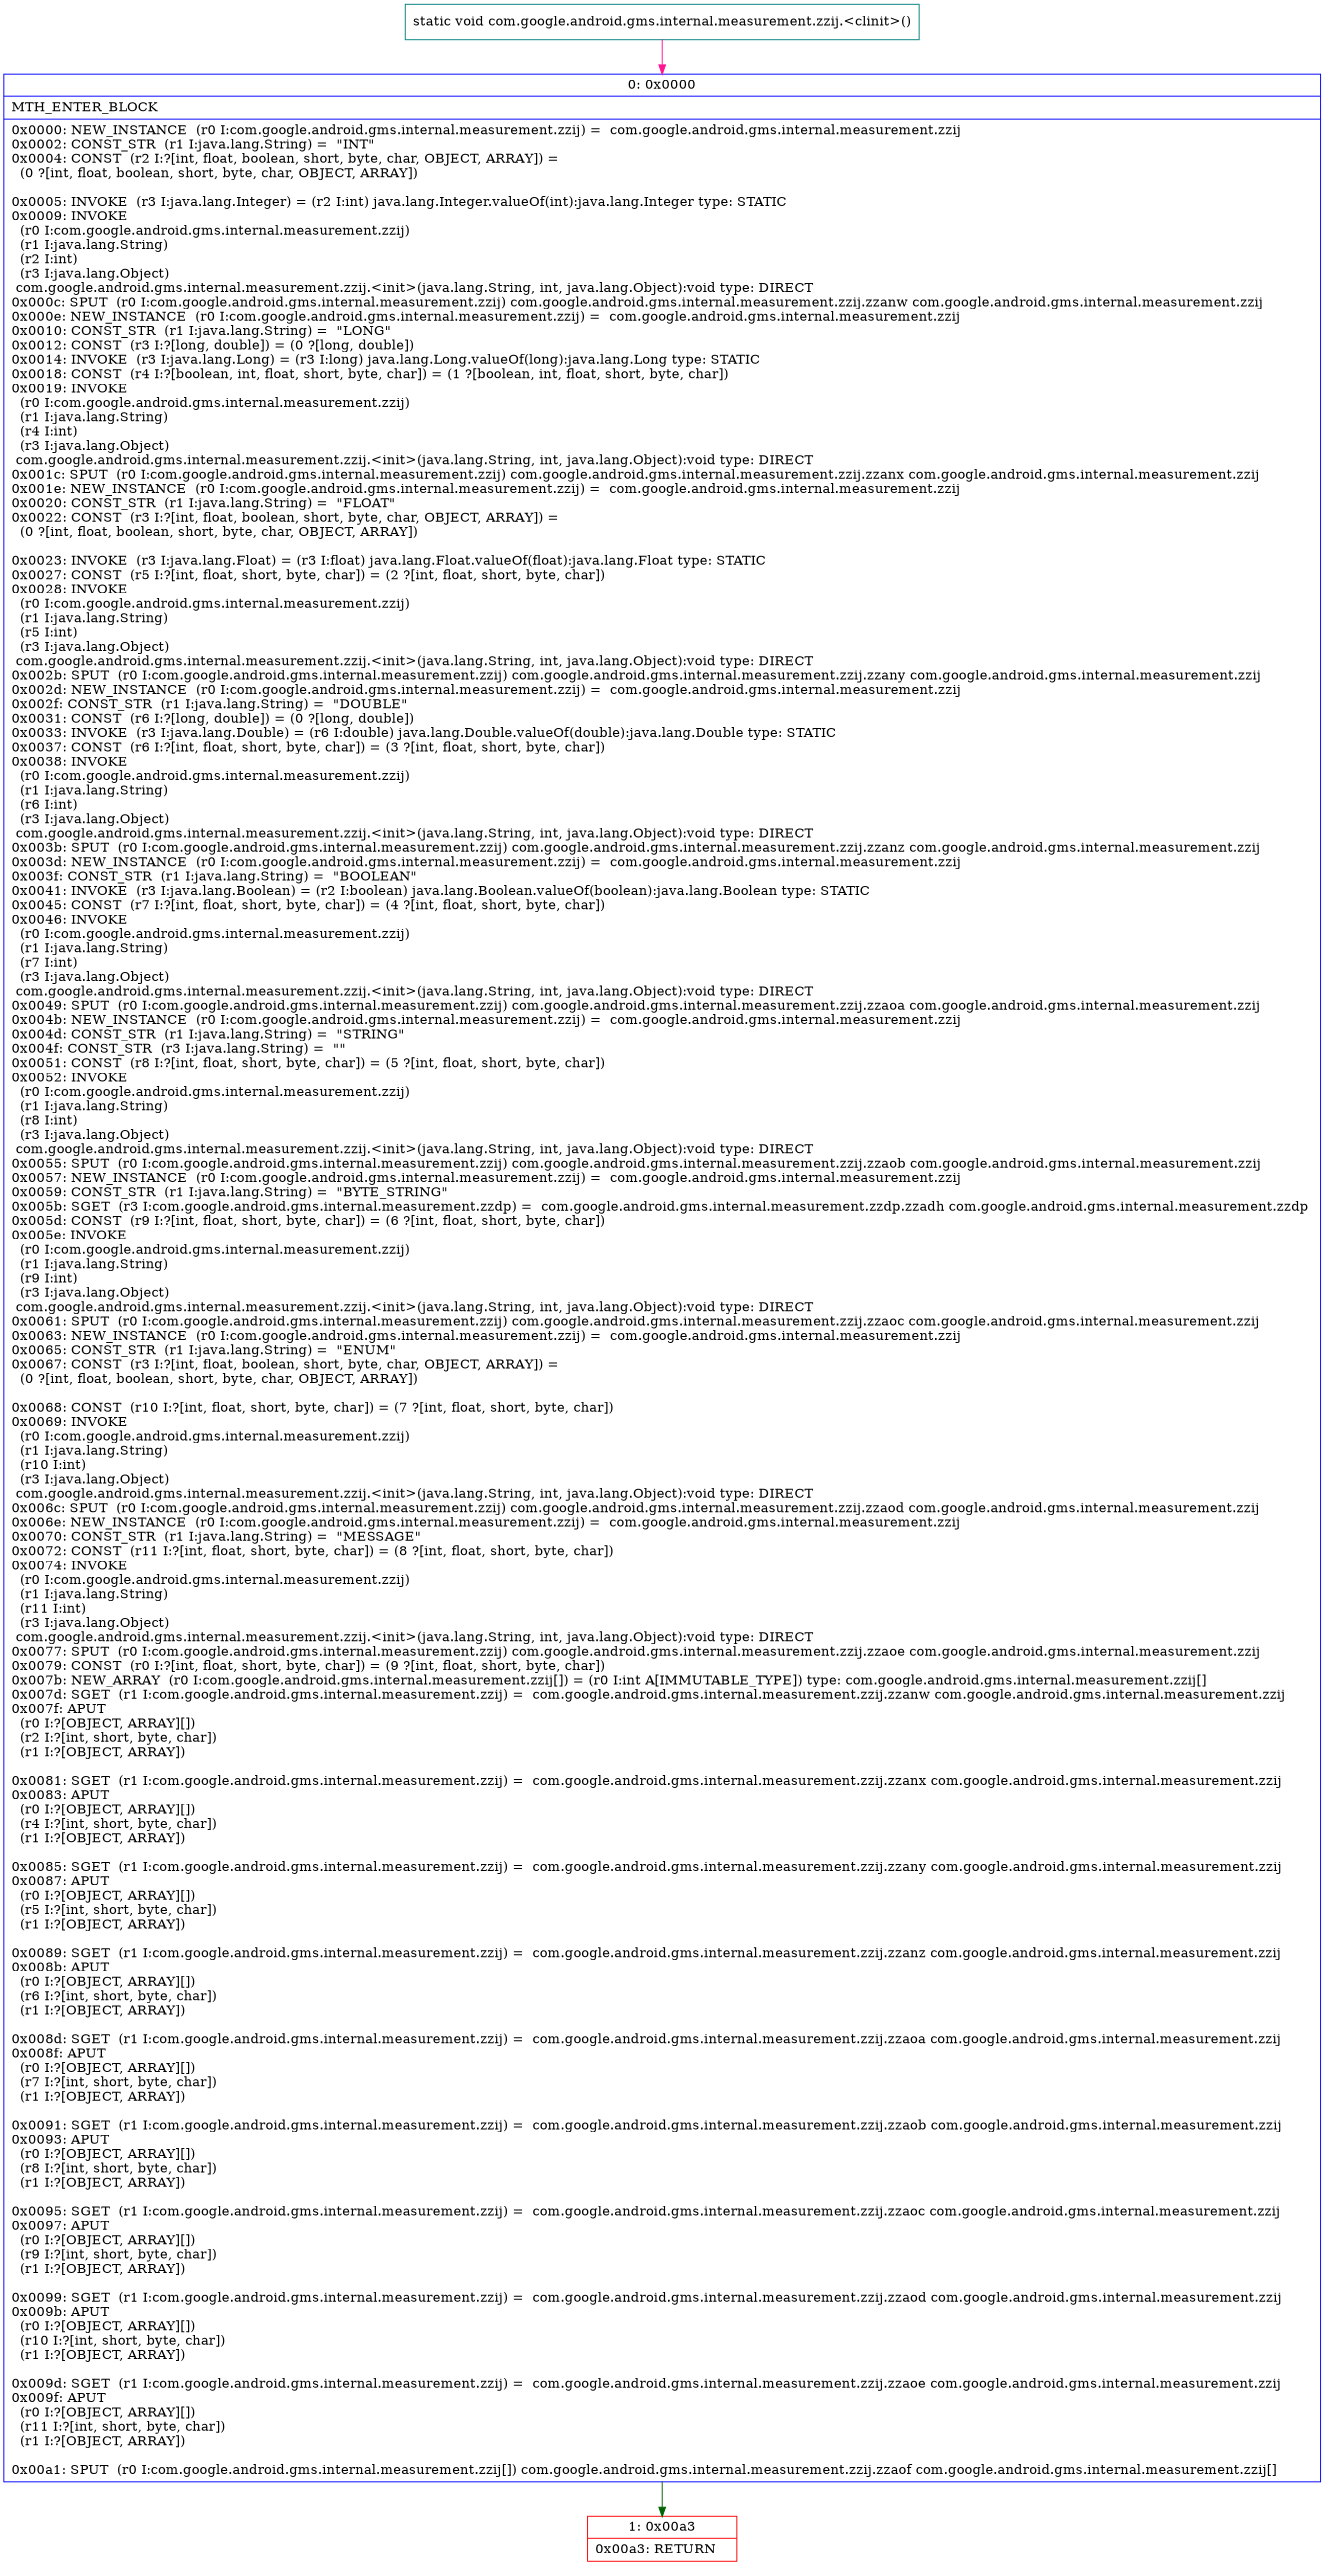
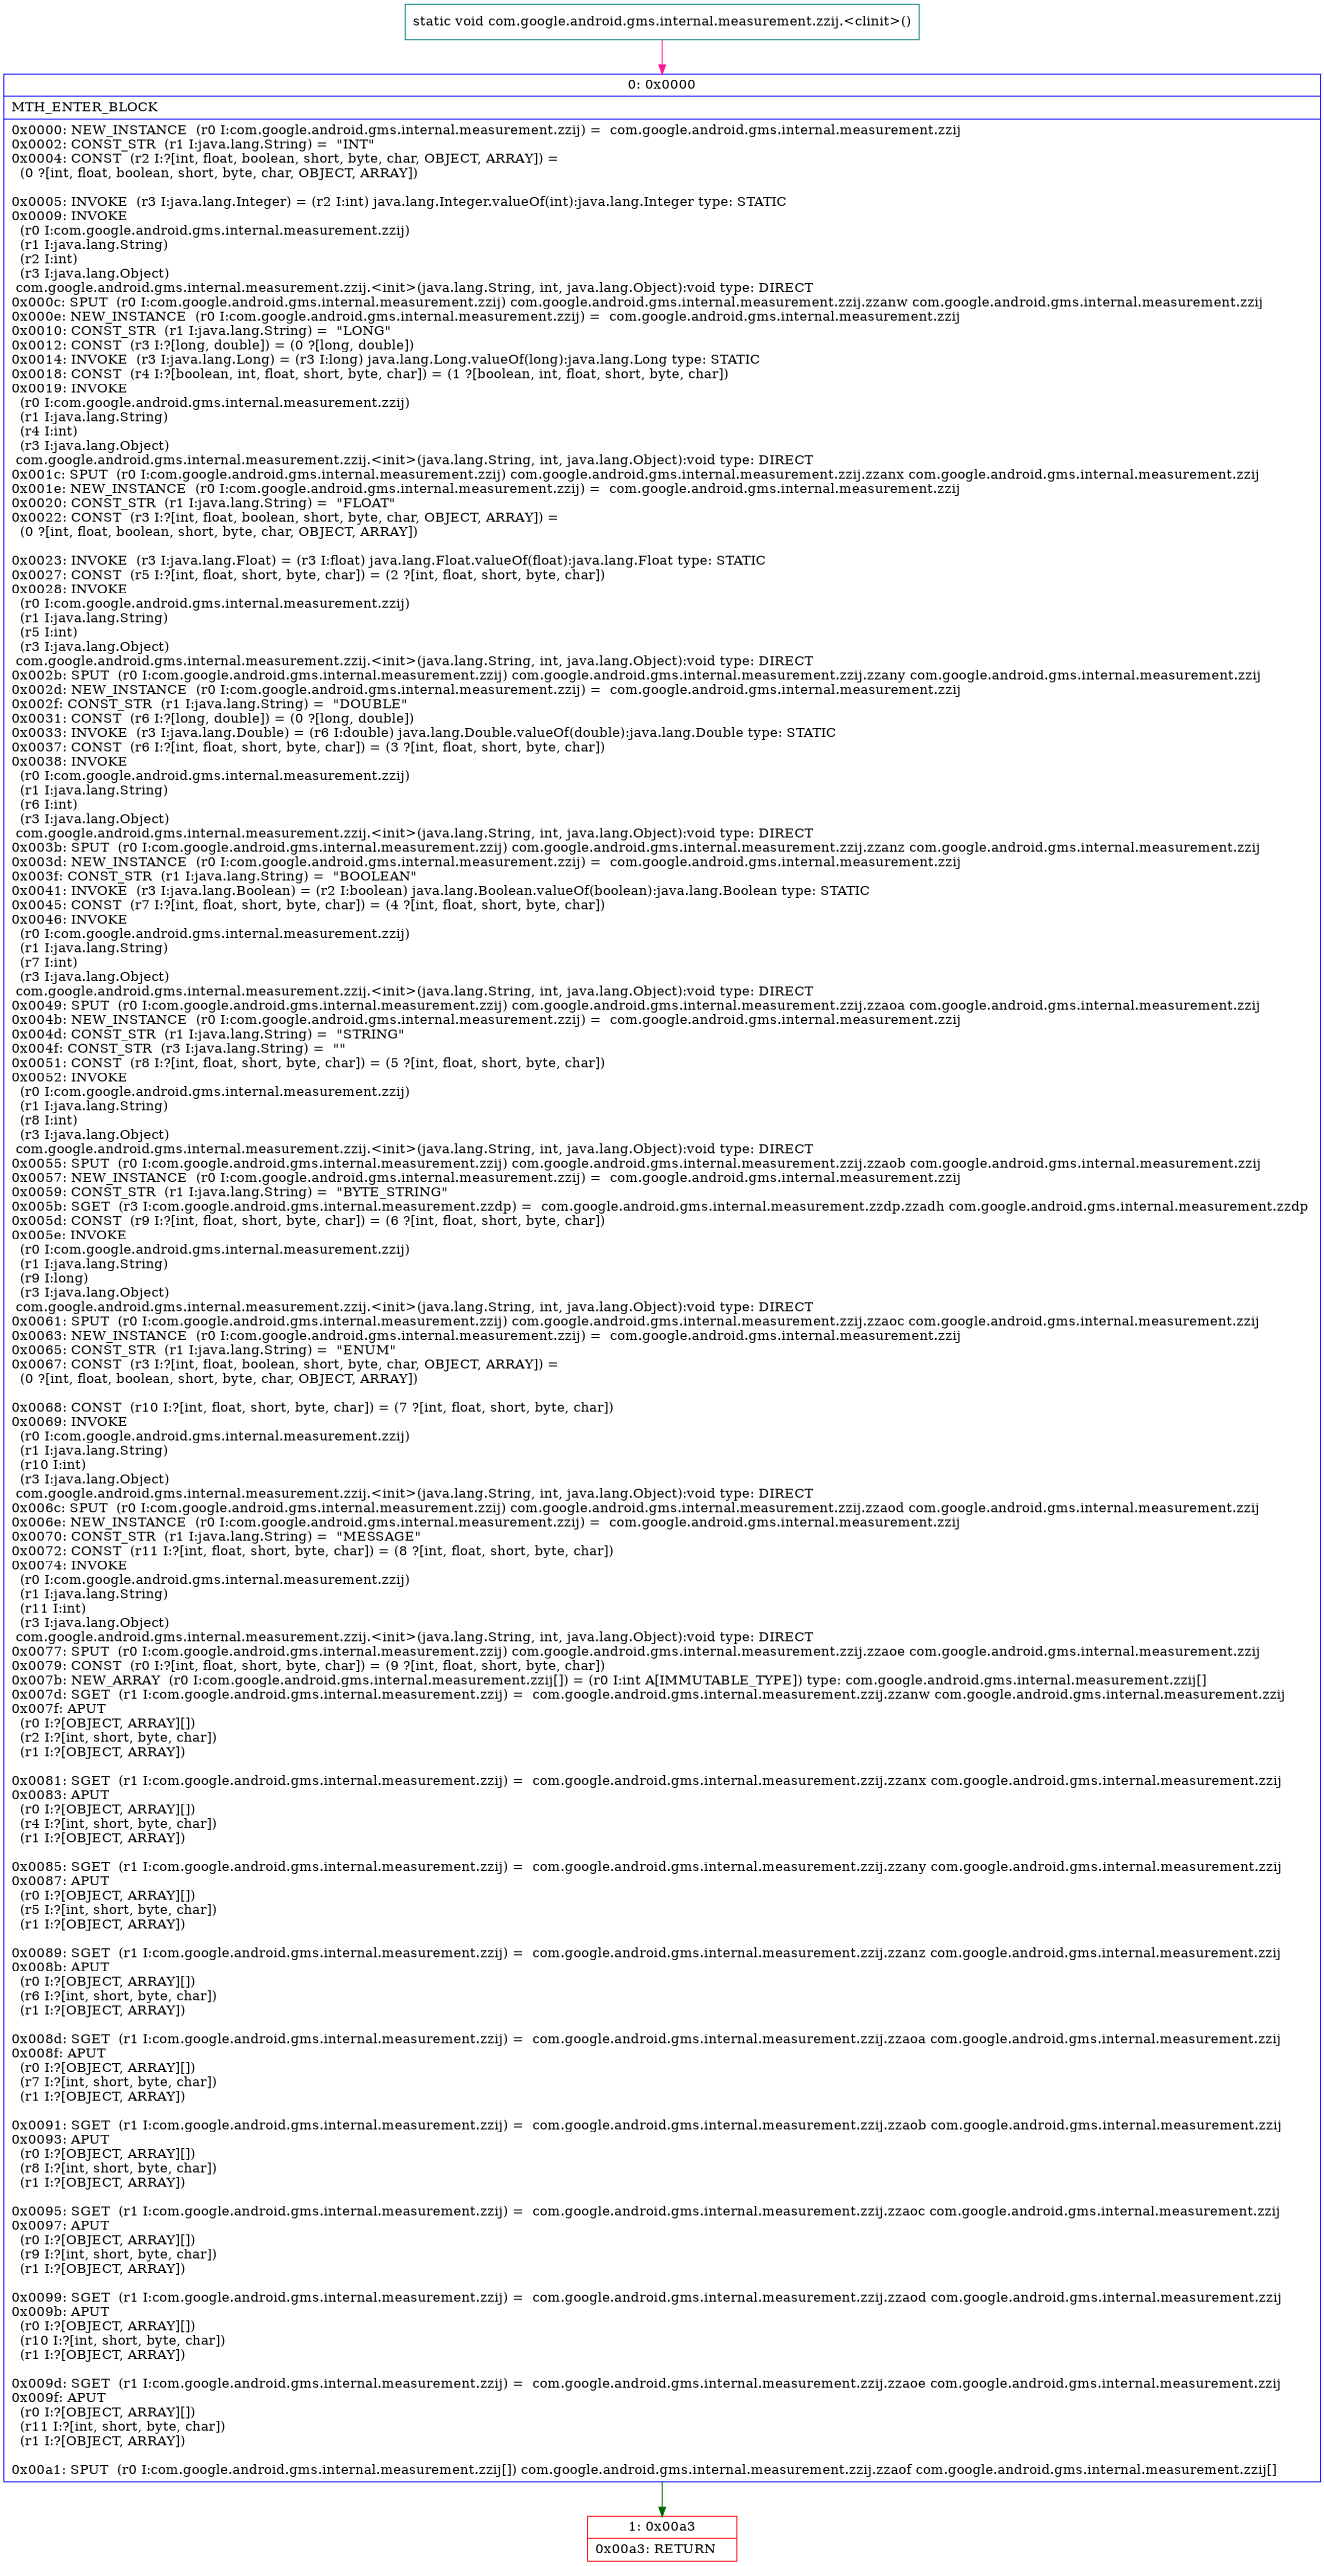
(45, 1278) -> (50, 1278)
